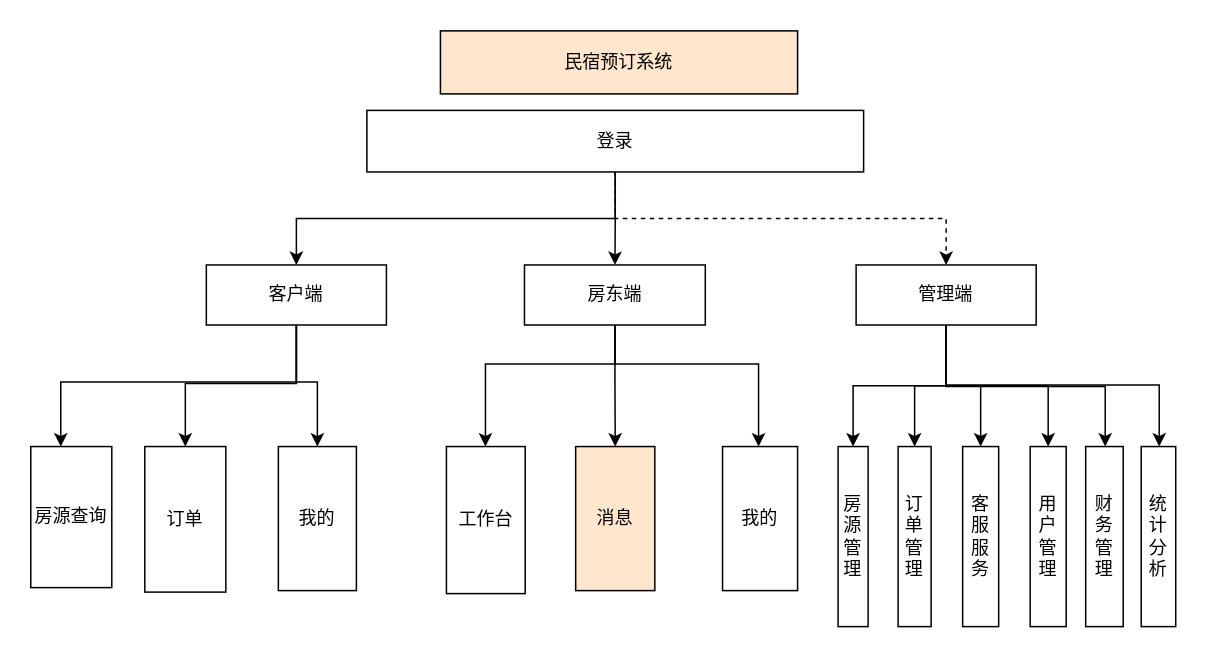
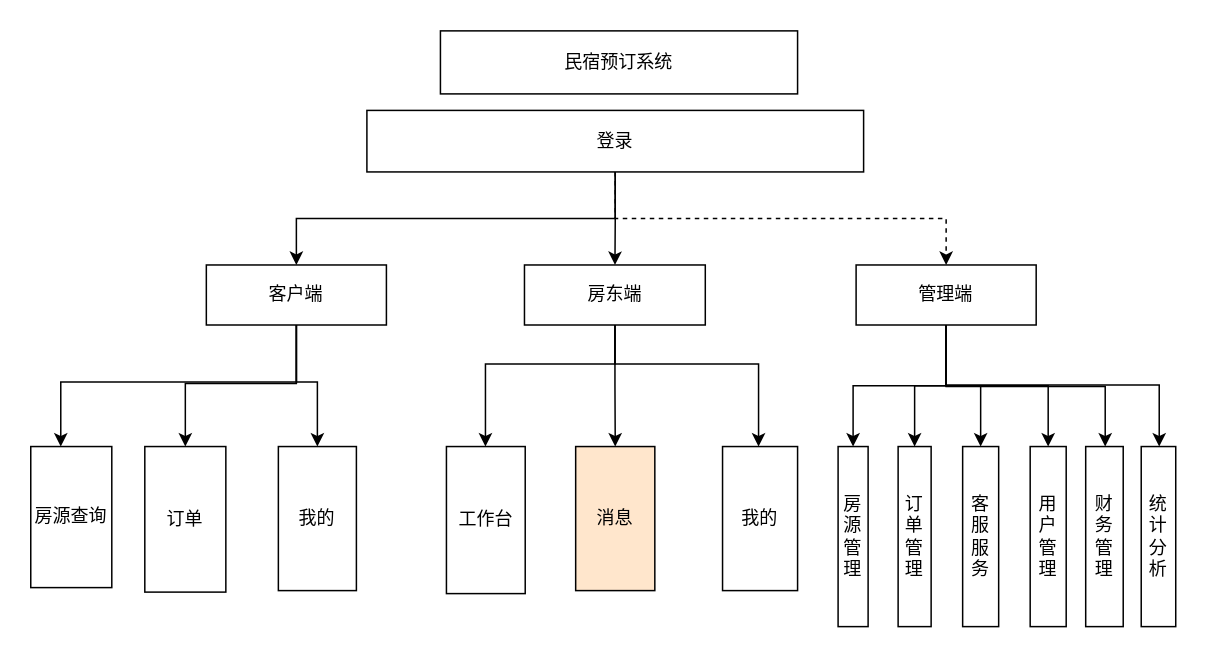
(619, 62) -> (619, 62)
